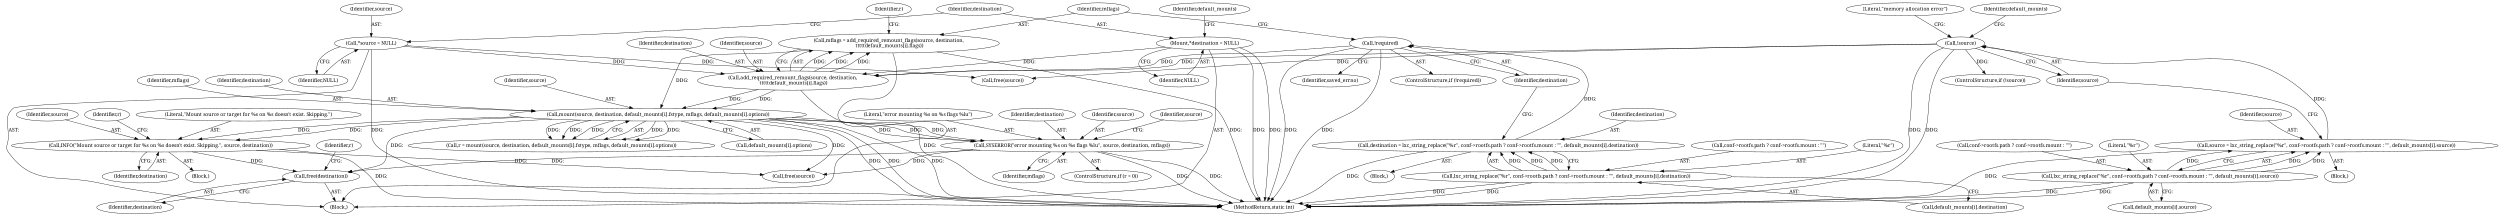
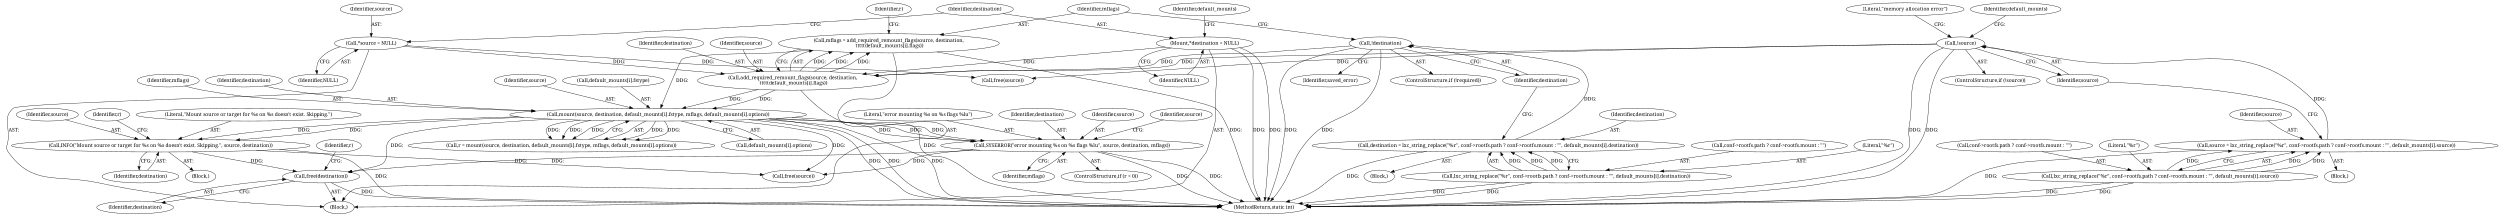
(1380, 43) -> (1380, 43)
(1983, 62) -> (1983, 62)
none -> (613, 81)
(1330, 81) -> (1330, 81)
(745, 194) -> (773, 204)
(1965, 207) -> none
(2160, 207) -> none
